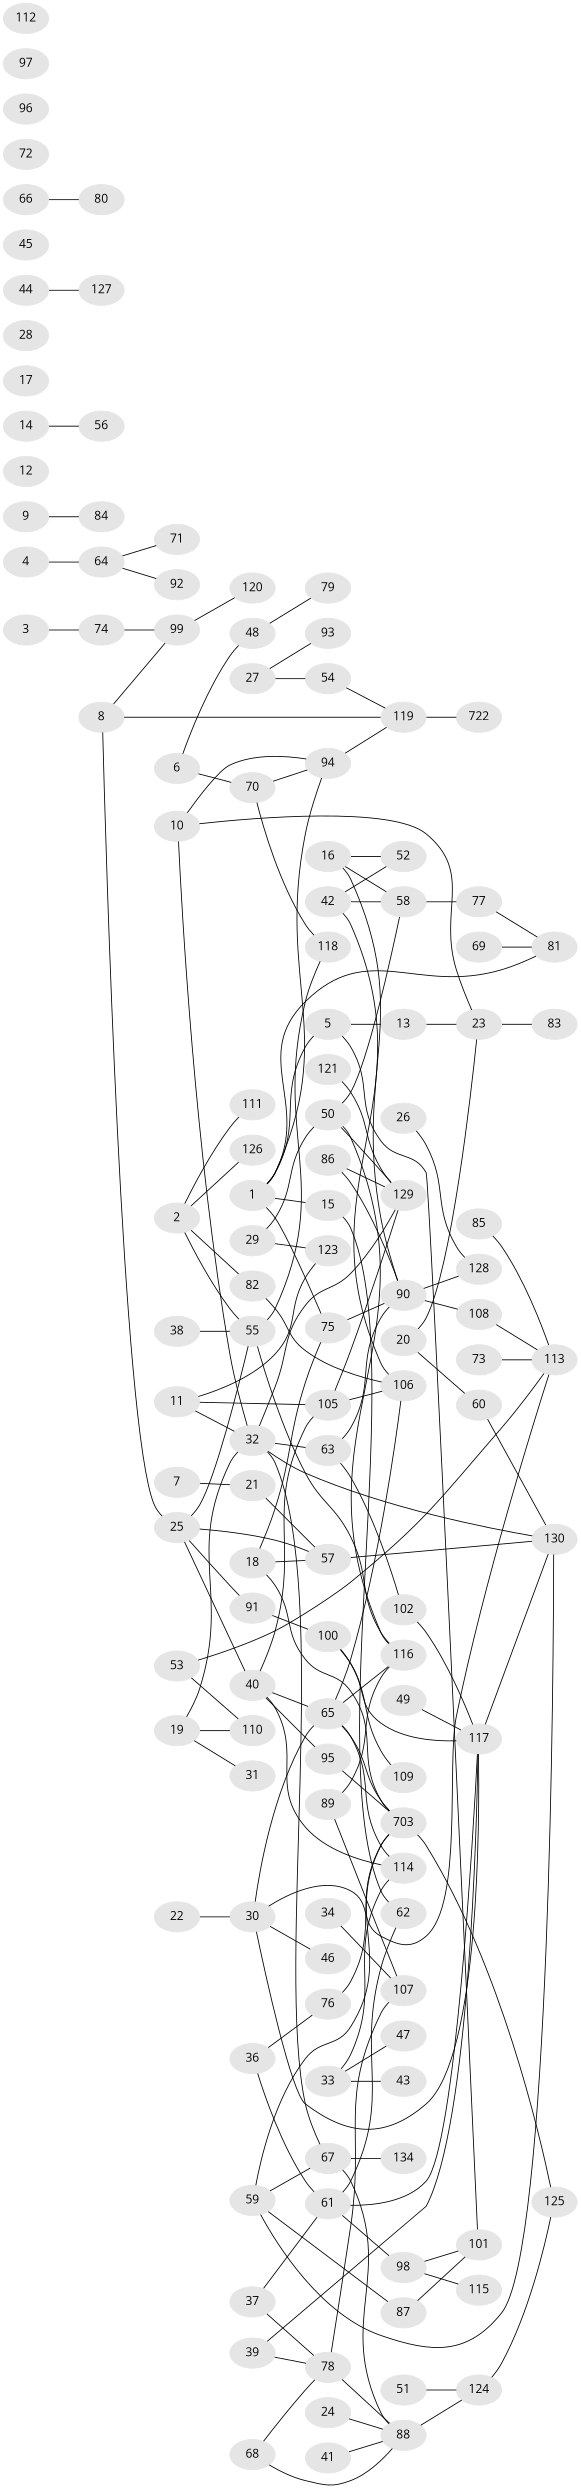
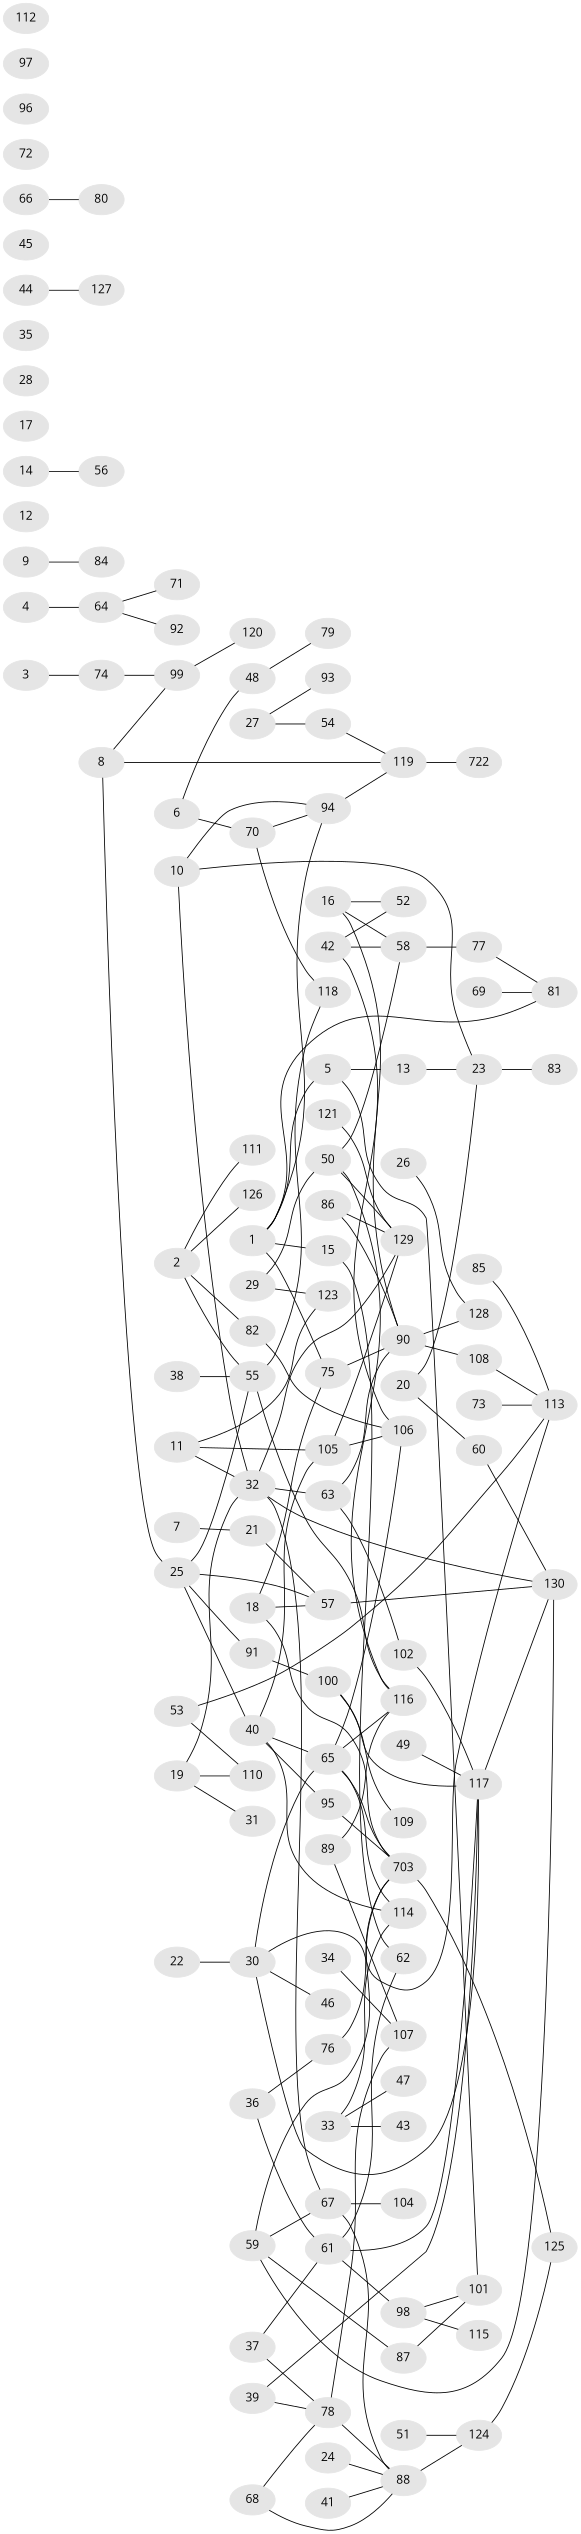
none -> (26, 336)
(404, 2158) -> (404, 2204)
